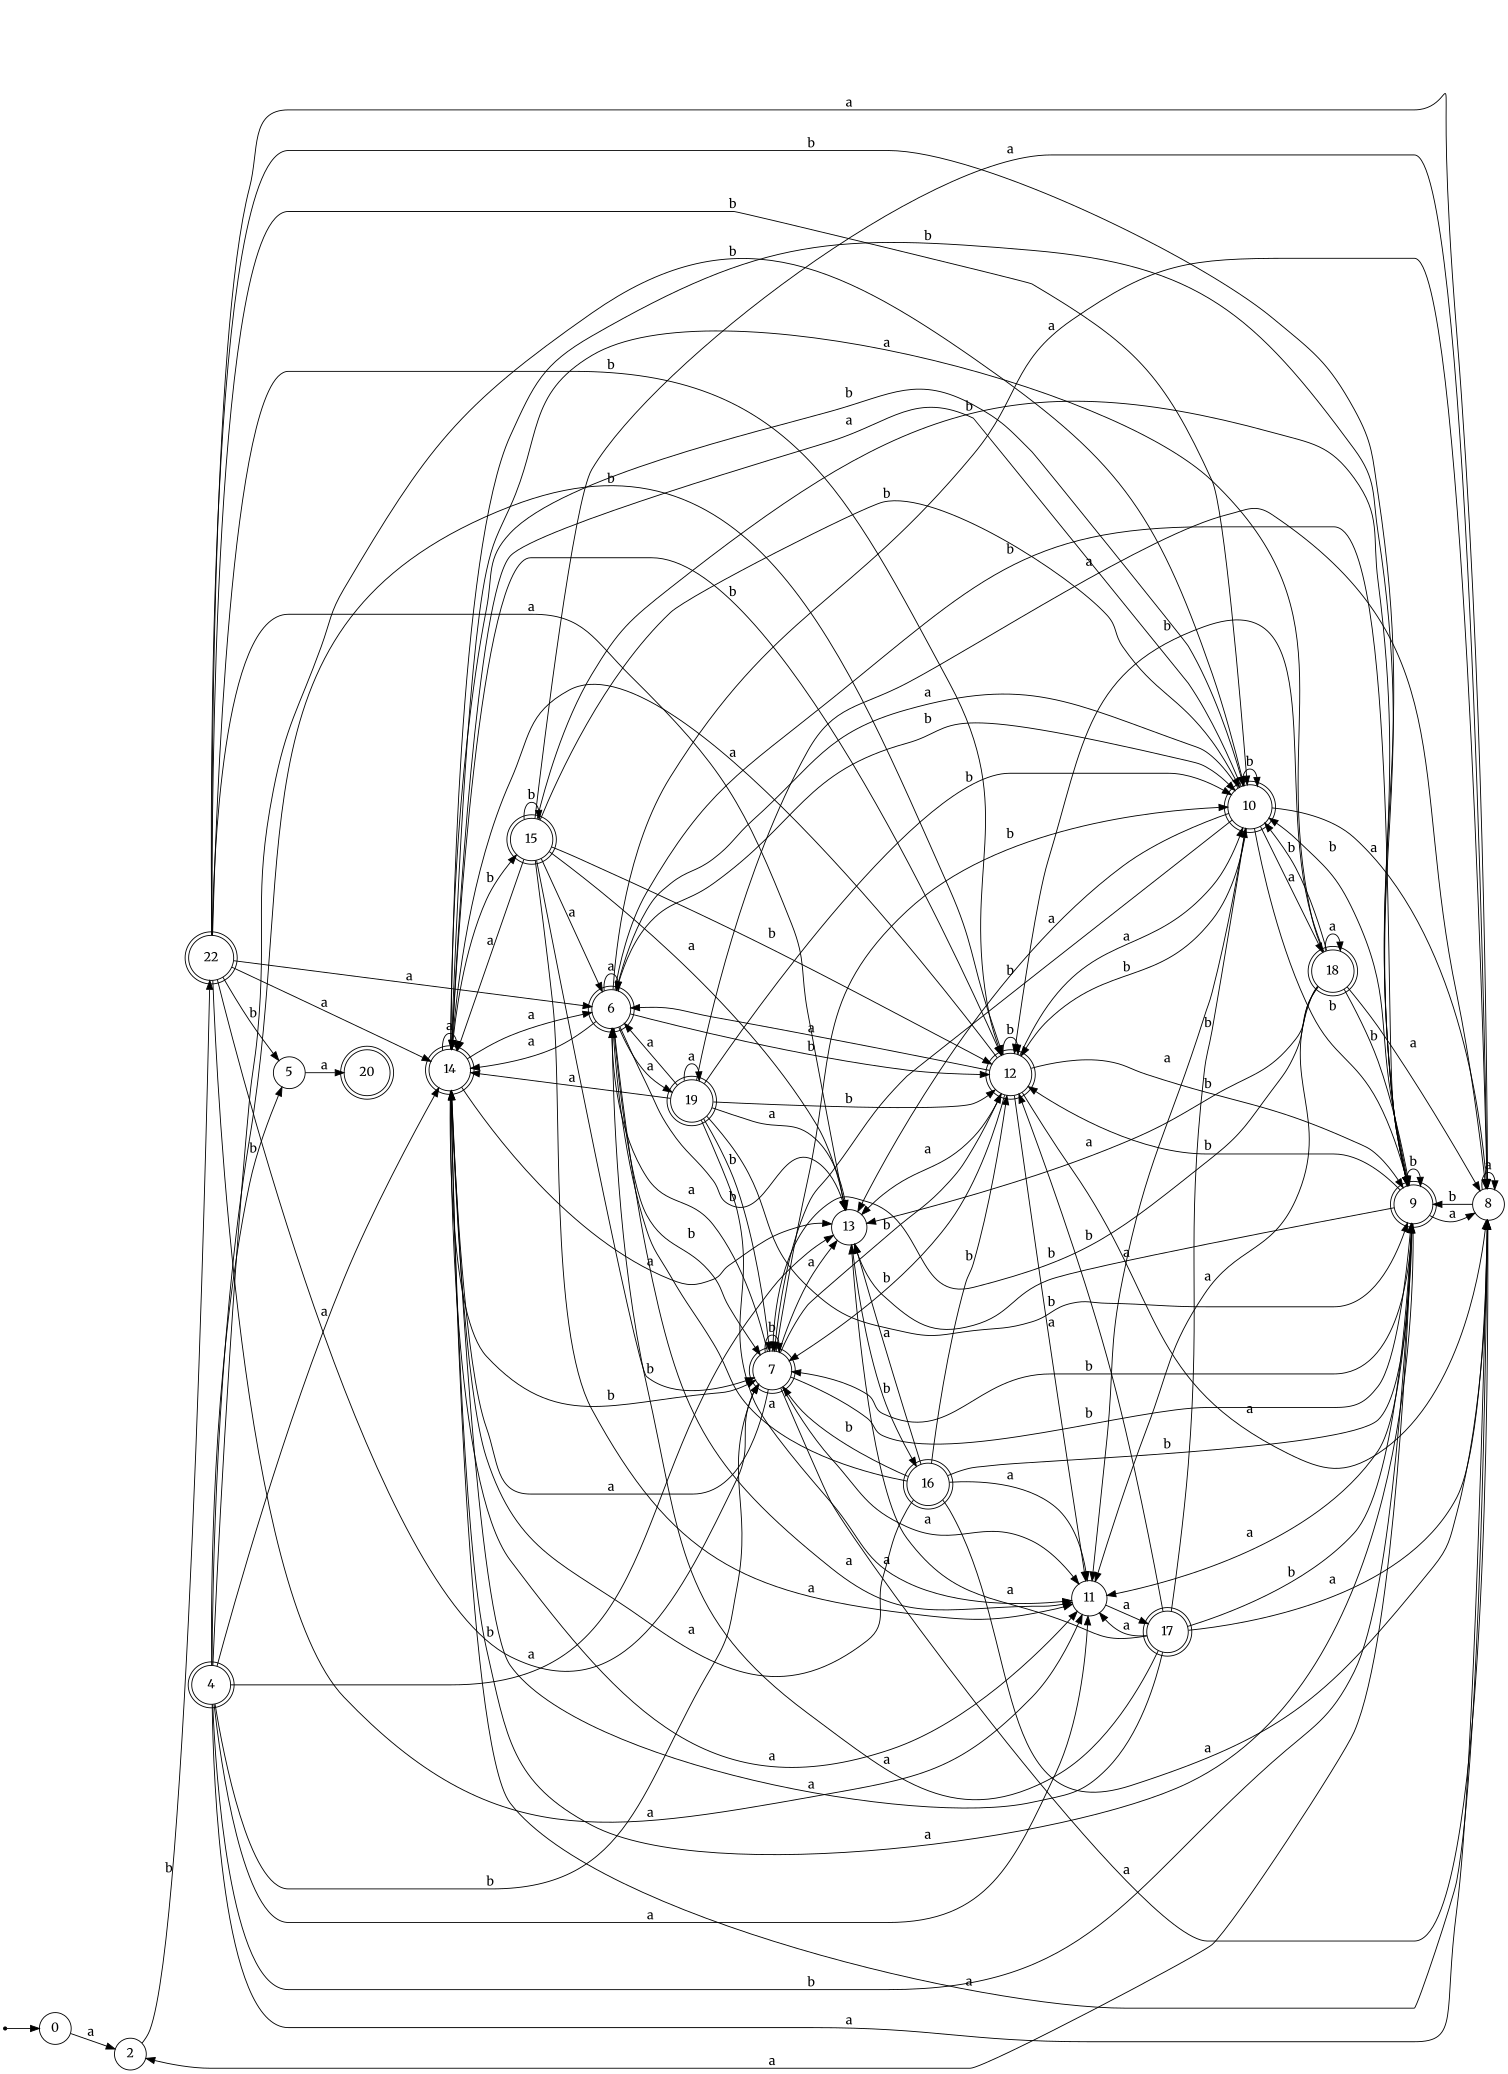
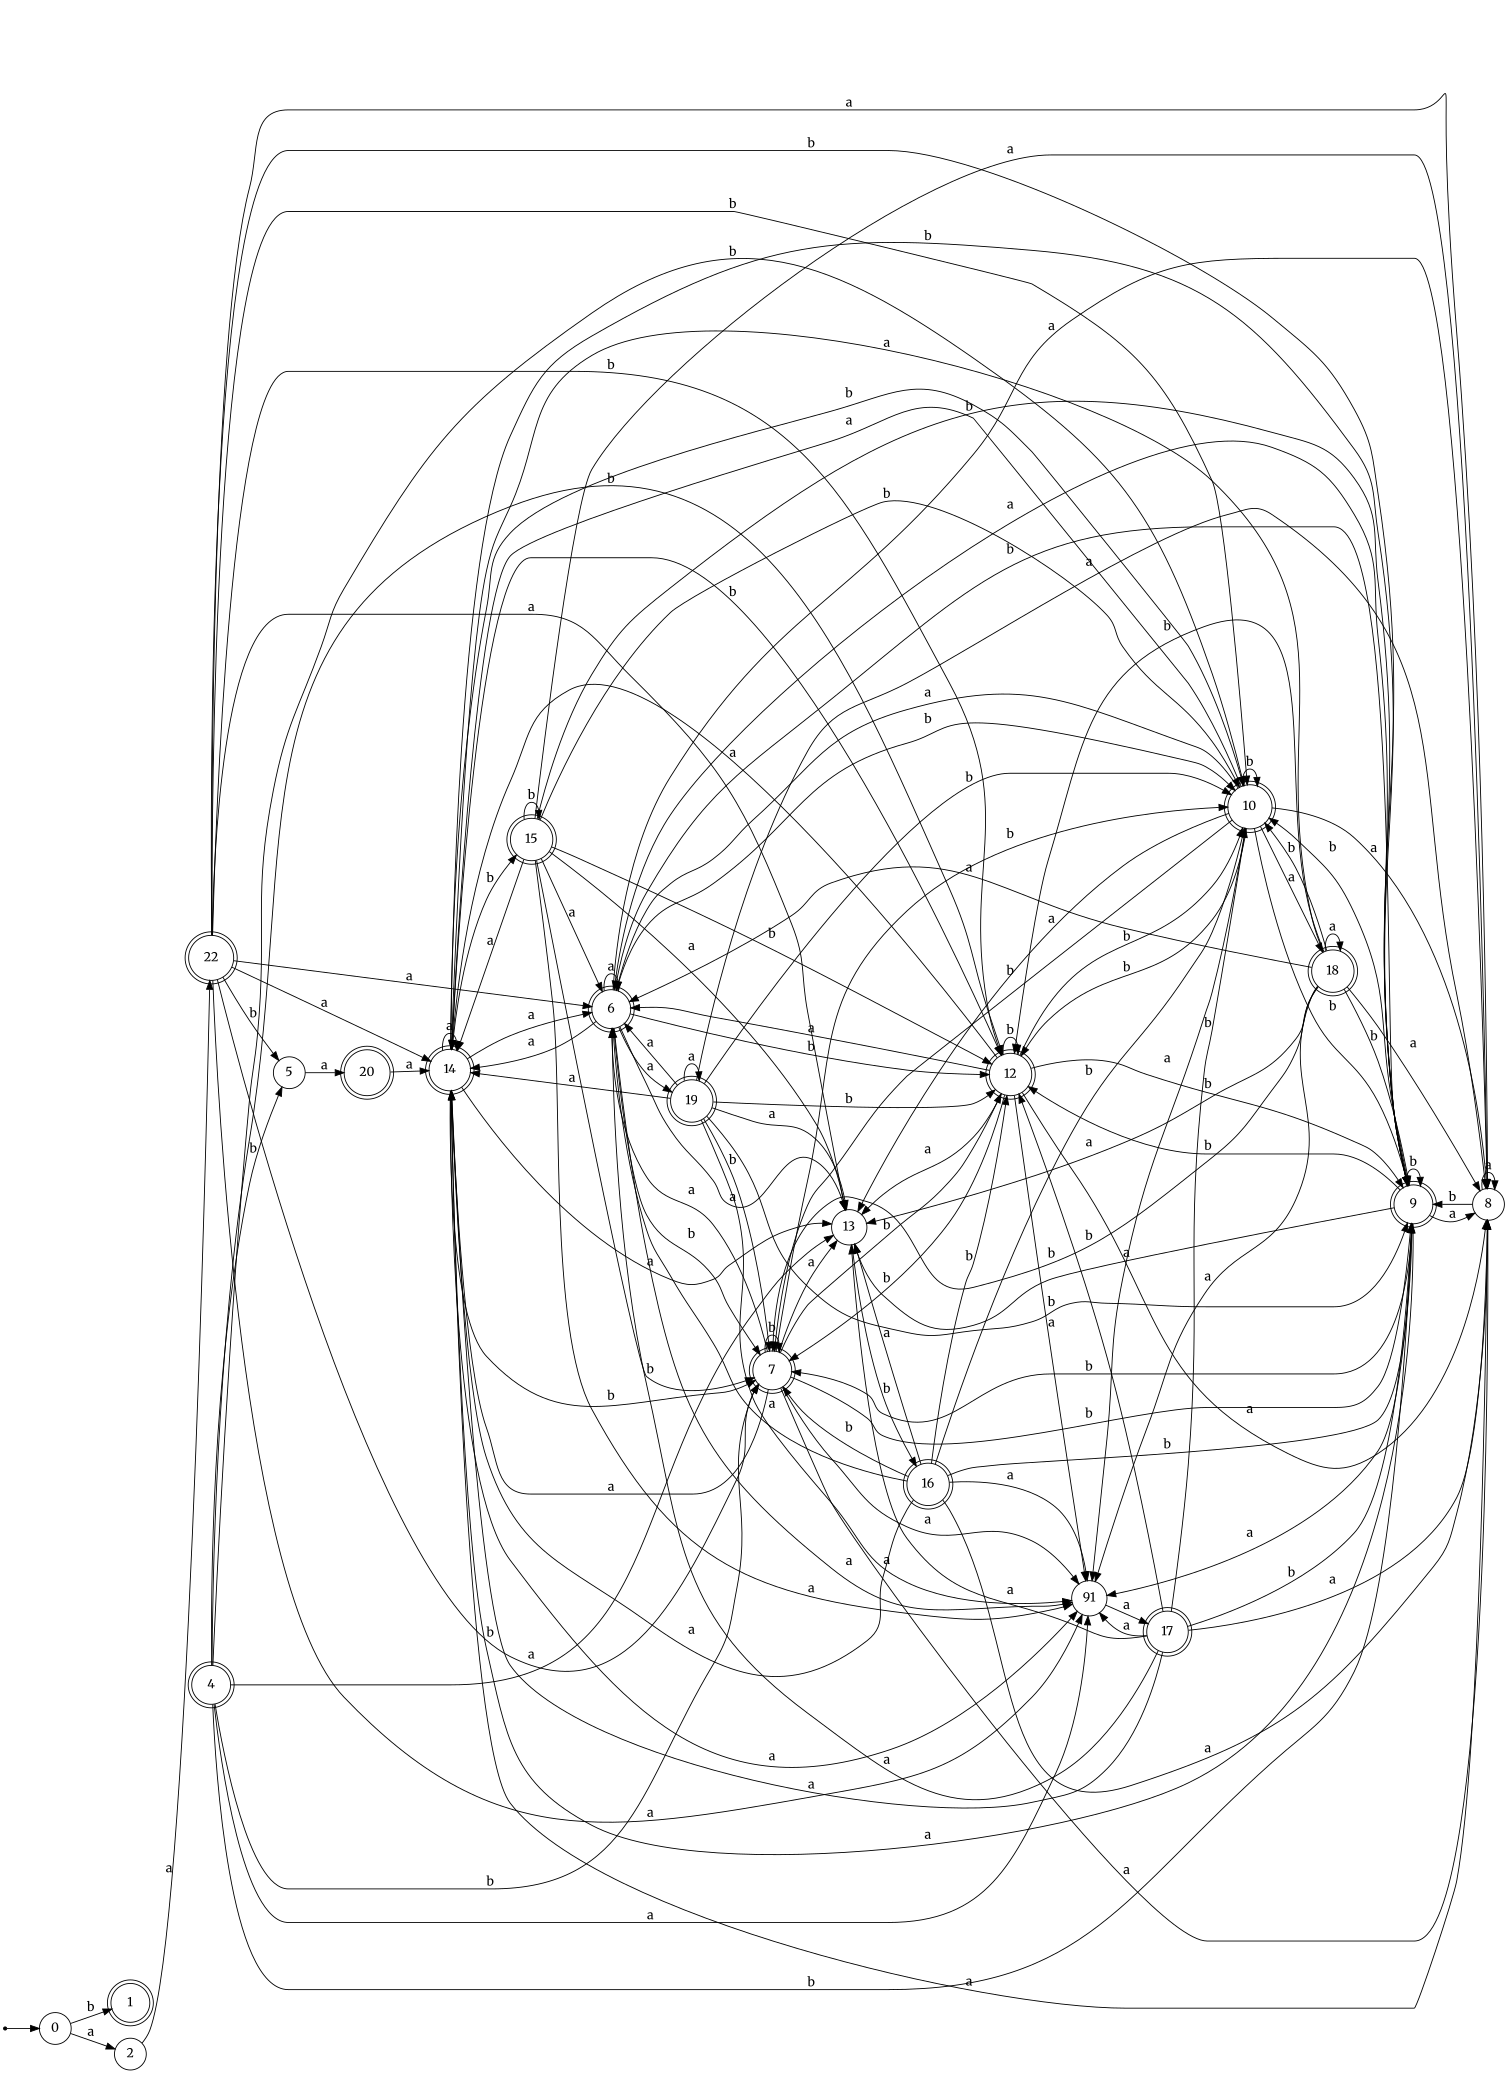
none -> (998, 885)
(1127, 937) -> (1127, 937)
none -> (1069, 1139)
(733, 1198) -> (733, 1198)
(308, 1374) -> (405, 1071)
(1089, 1598) -> (1089, 1598)
(169, 1869) -> (169, 1869)
none -> (130, 2003)
(1072, 2021) -> (1213, 443)
(1096, 2042) -> none
